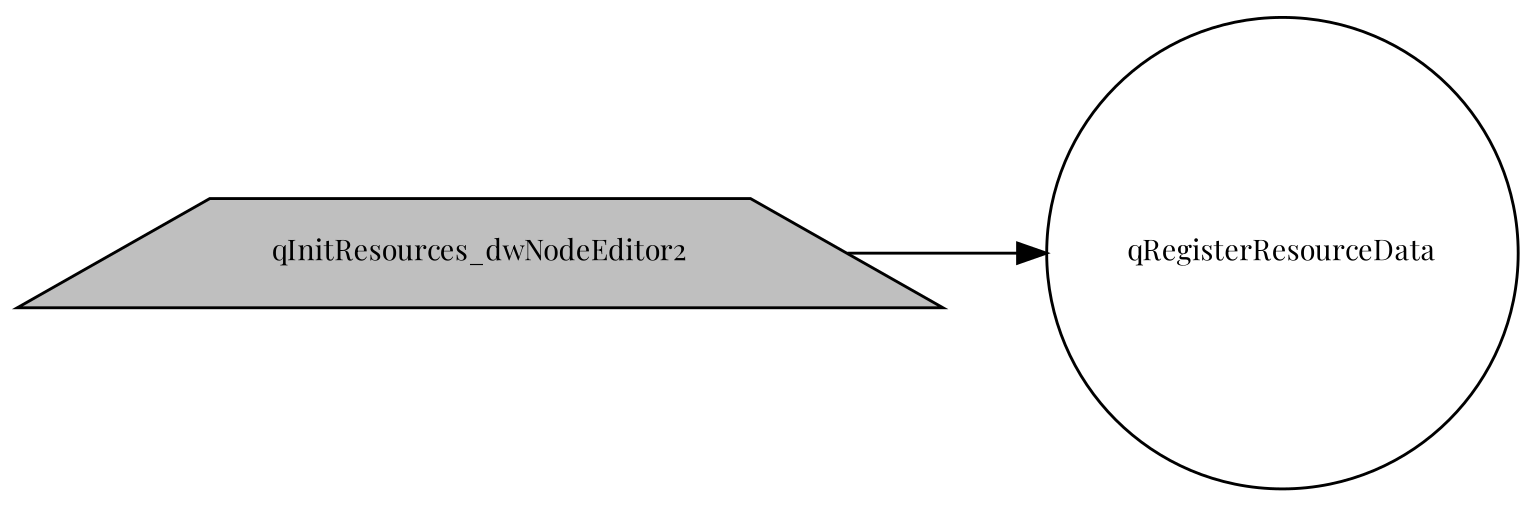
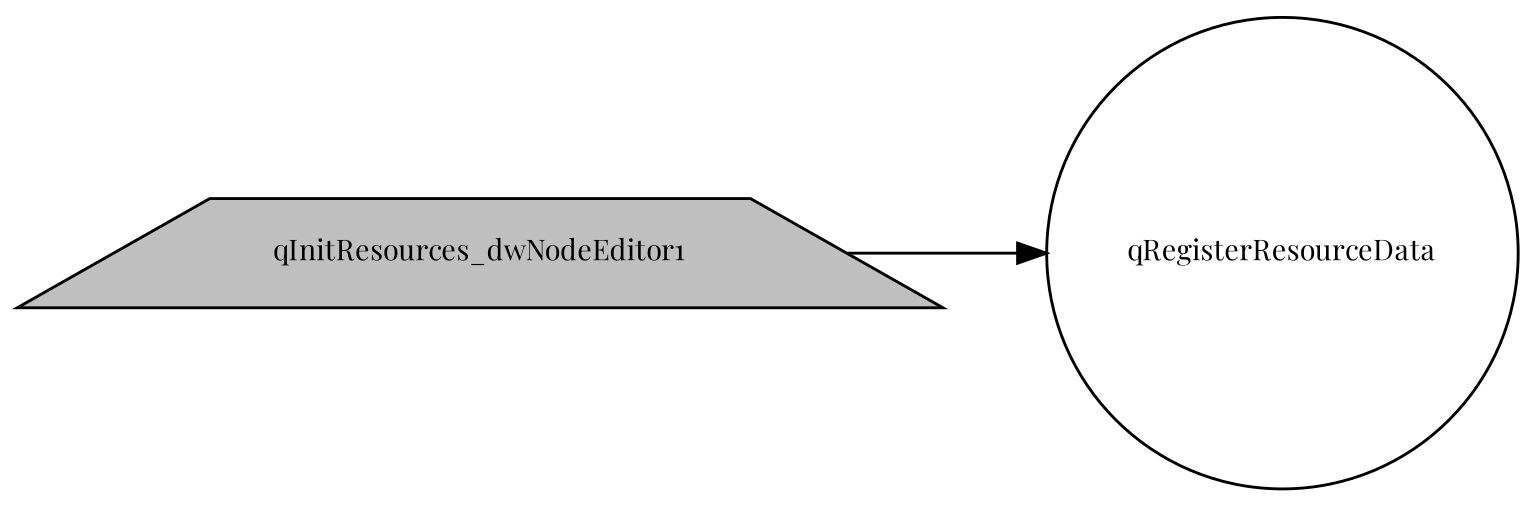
(480, 253) -> (480, 253)
